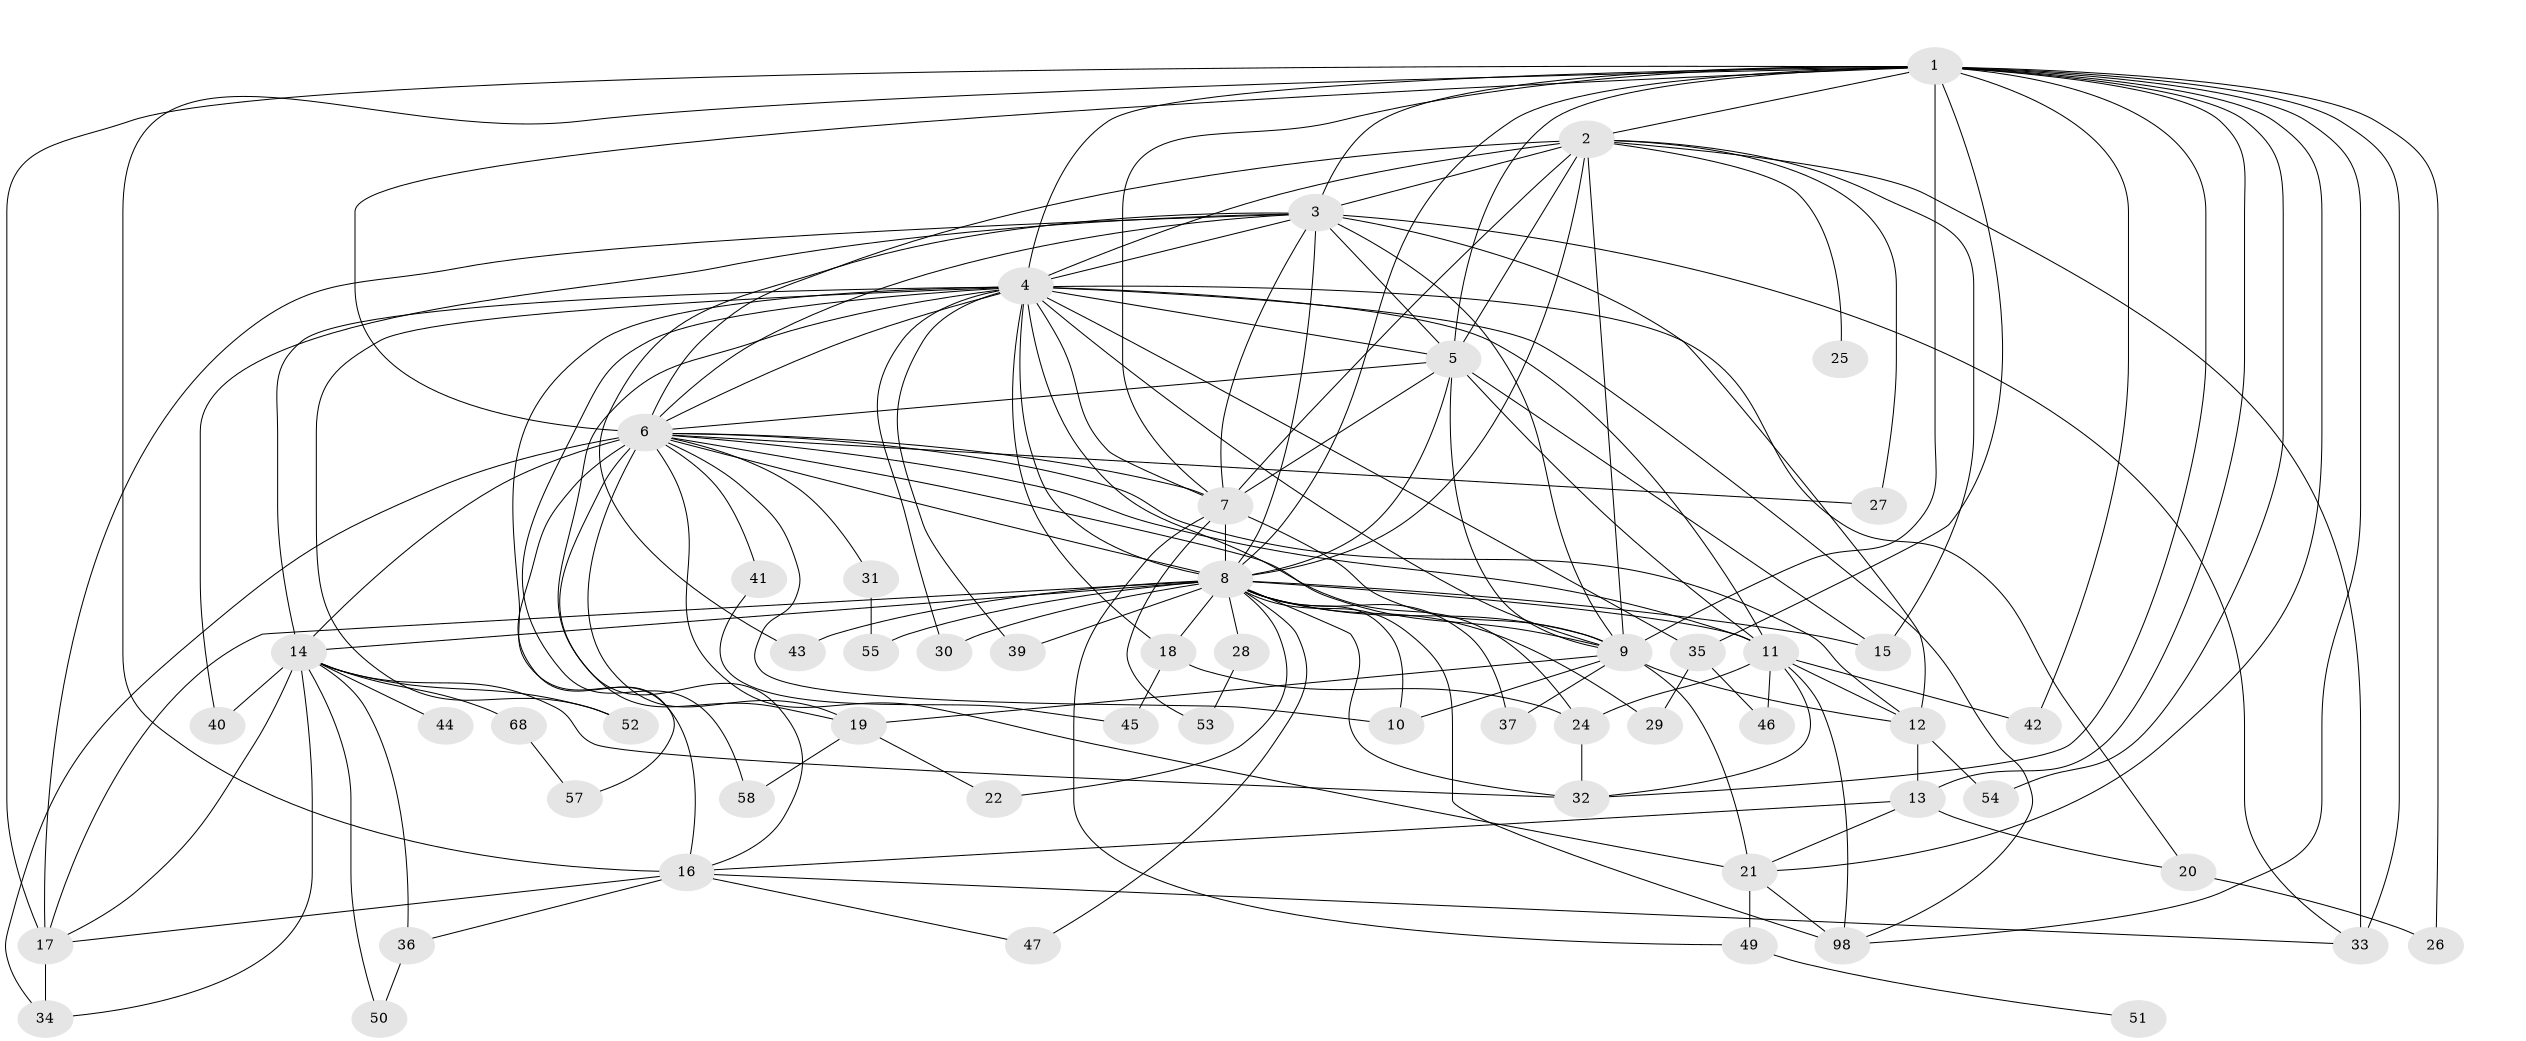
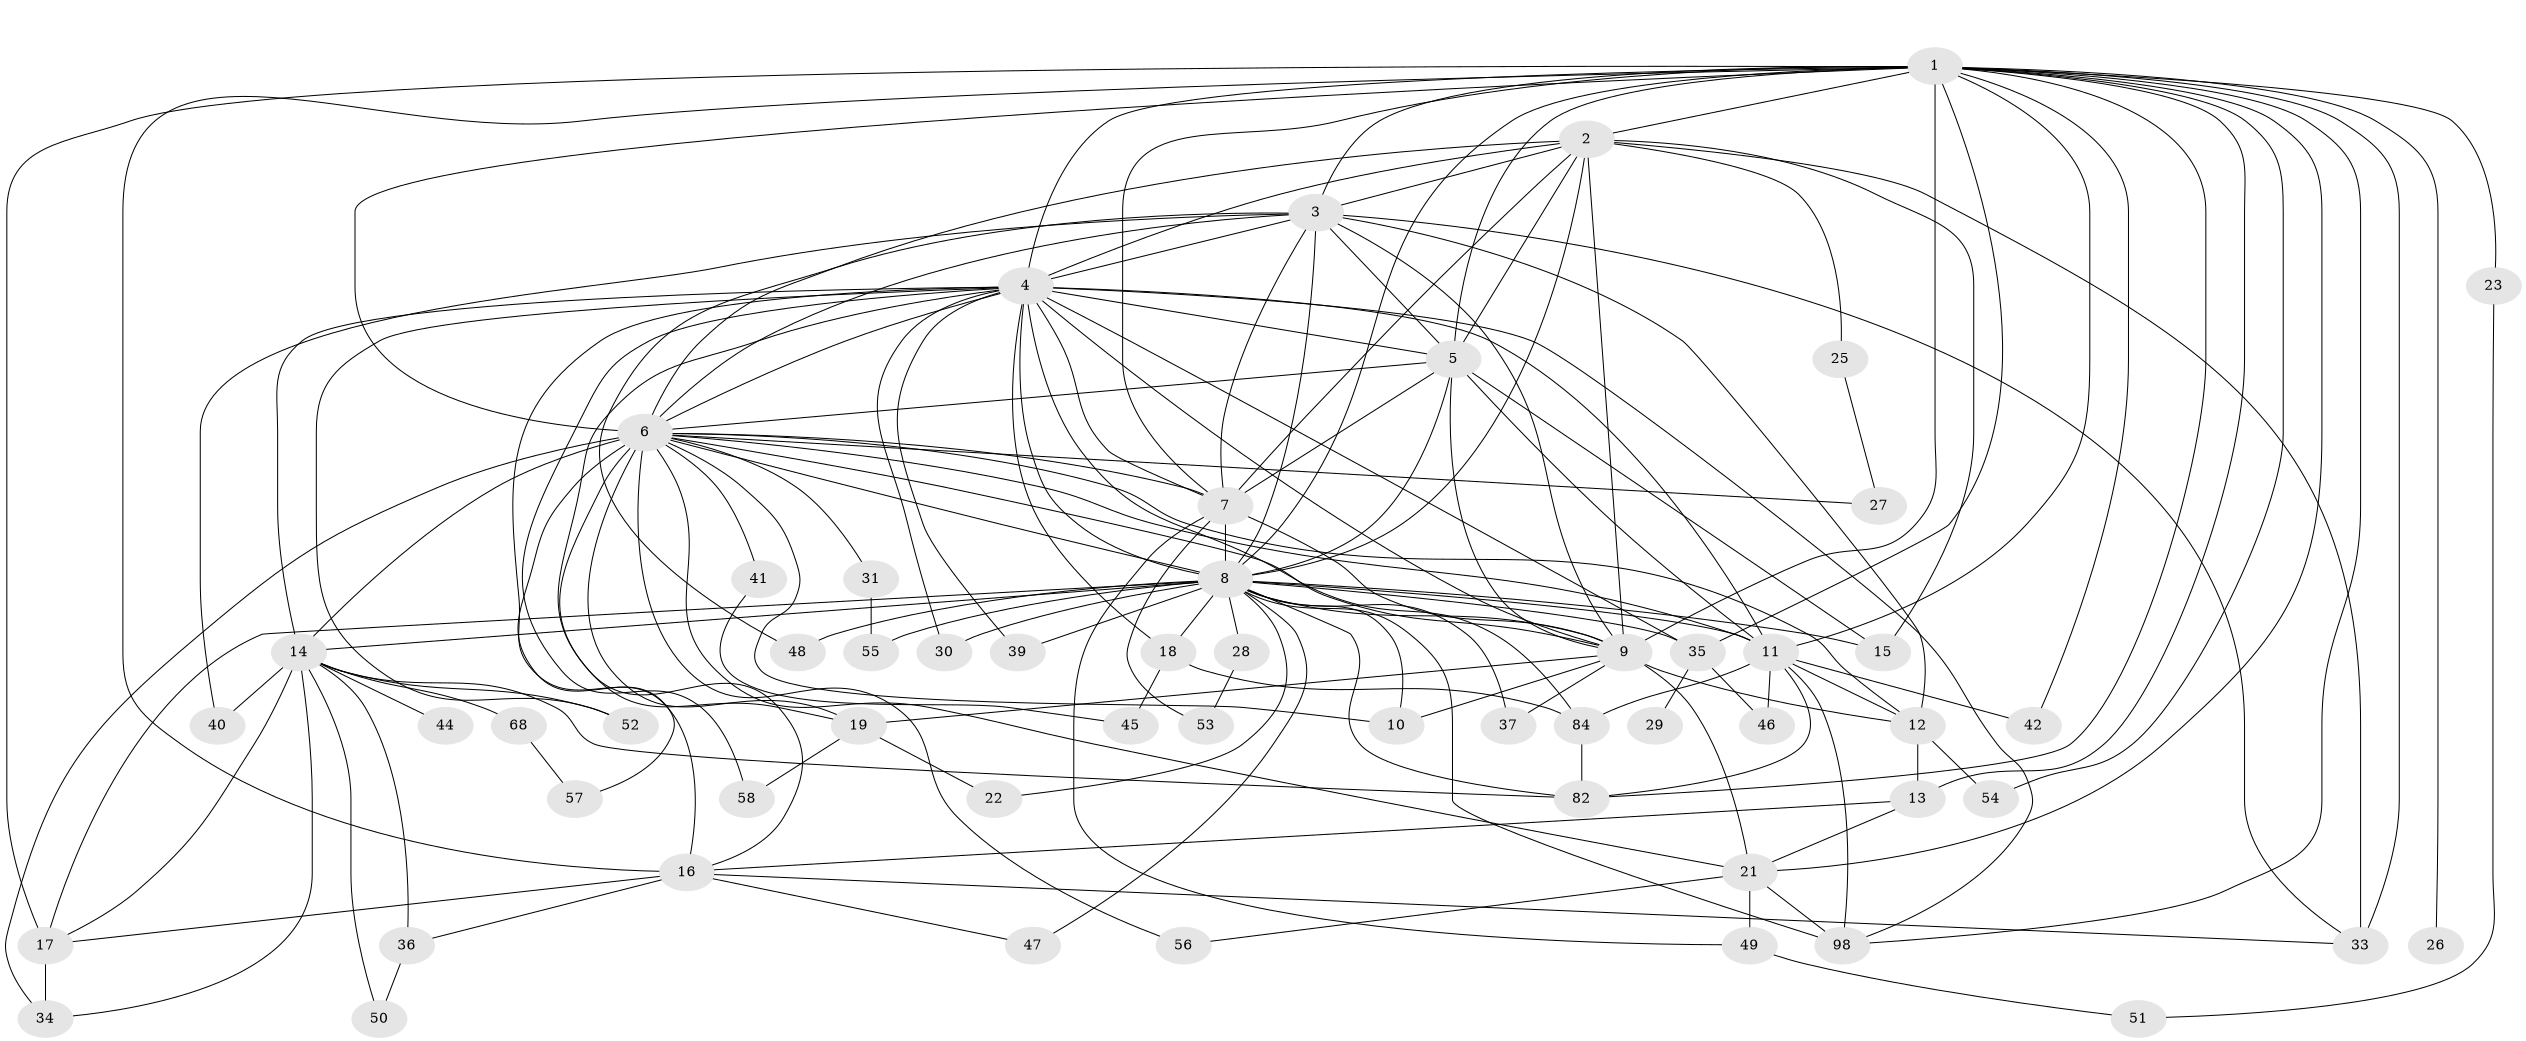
(1870, 220) -> (1860, 433)
(437, 272) -> none
none -> (2494, 286)
none -> (2087, 409)
(1520, 645) -> (1530, 611)
(798, 652) -> (798, 652)
(1582, 726) -> (1582, 726)
(1582, 799) -> (1582, 799)
(2189, 872) -> none
none -> (1184, 946)
